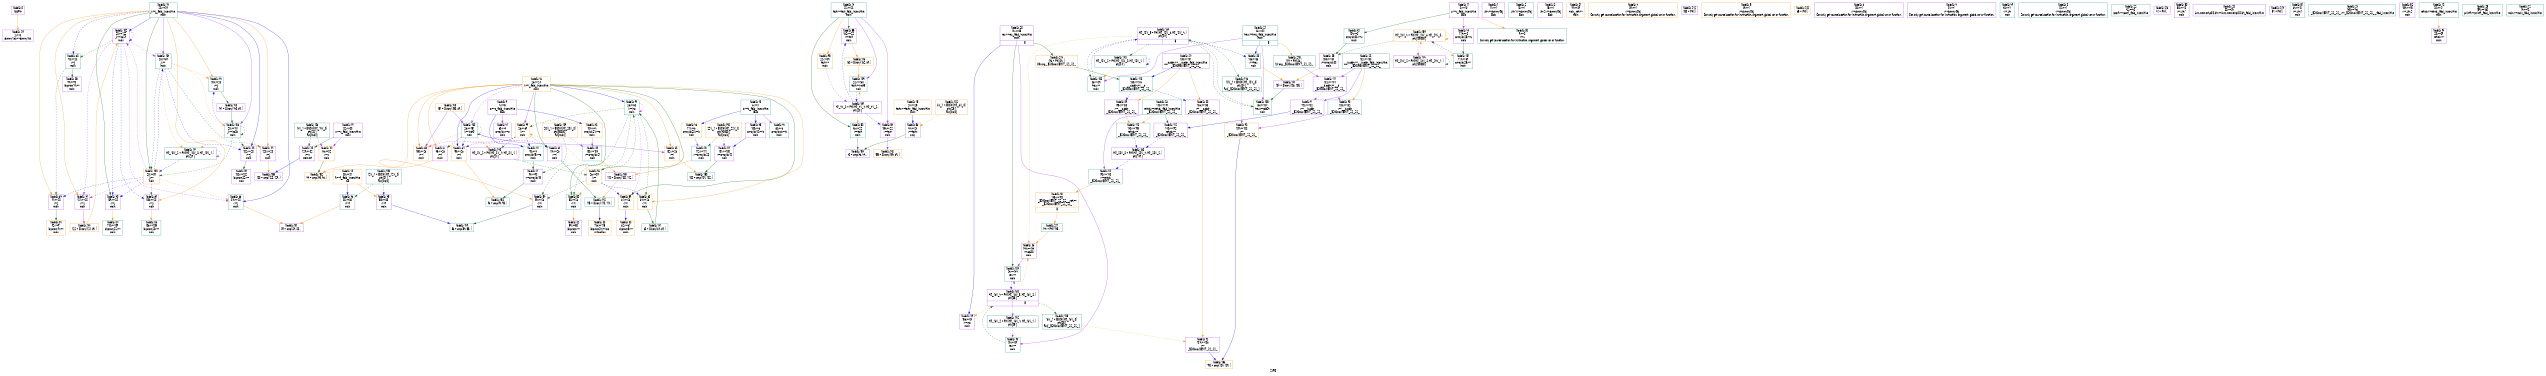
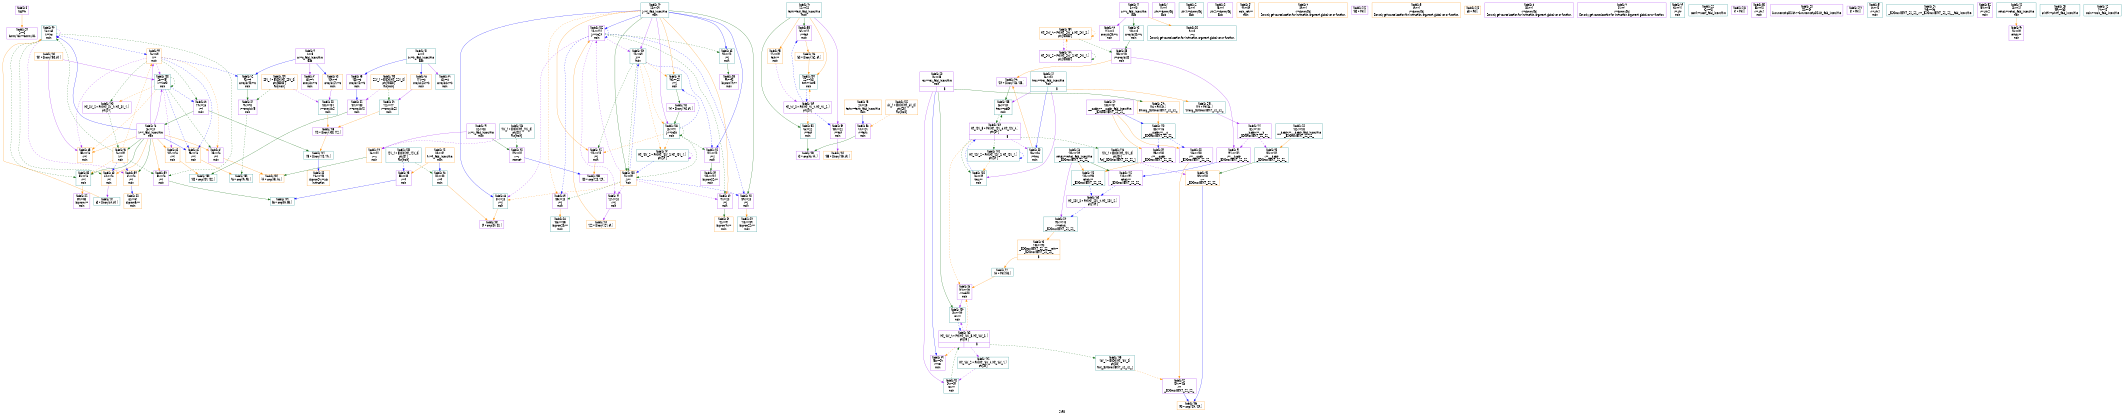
(2063, 10) -> none
(102, 19) -> (705, 20)
(872, 46) -> (824, 45)
(1217, 47) -> (1019, 144)
(1463, 61) -> none
none -> (158, 68)
(55, 69) -> none
(1349, 72) -> none
(1097, 73) -> (1158, 117)
(536, 84) -> (151, 131)
(1350, 91) -> (1204, 80)
(492, 96) -> (159, 108)
(578, 115) -> (100, 45)
(536, 120) -> (180, 117)
(1295, 122) -> (1238, 168)
(56, 129) -> (699, 85)
(913, 135) -> (863, 136)
(186, 141) -> (549, 66)
(569, 144) -> (167, 117)
(658, 164) -> (3, 139)
(620, 178) -> (328, 133)
(347, 181) -> (440, 160)
(104, 183) -> (676, 190)
(514, 190) -> (244, 143)
(650, 216) -> (108, 190)
